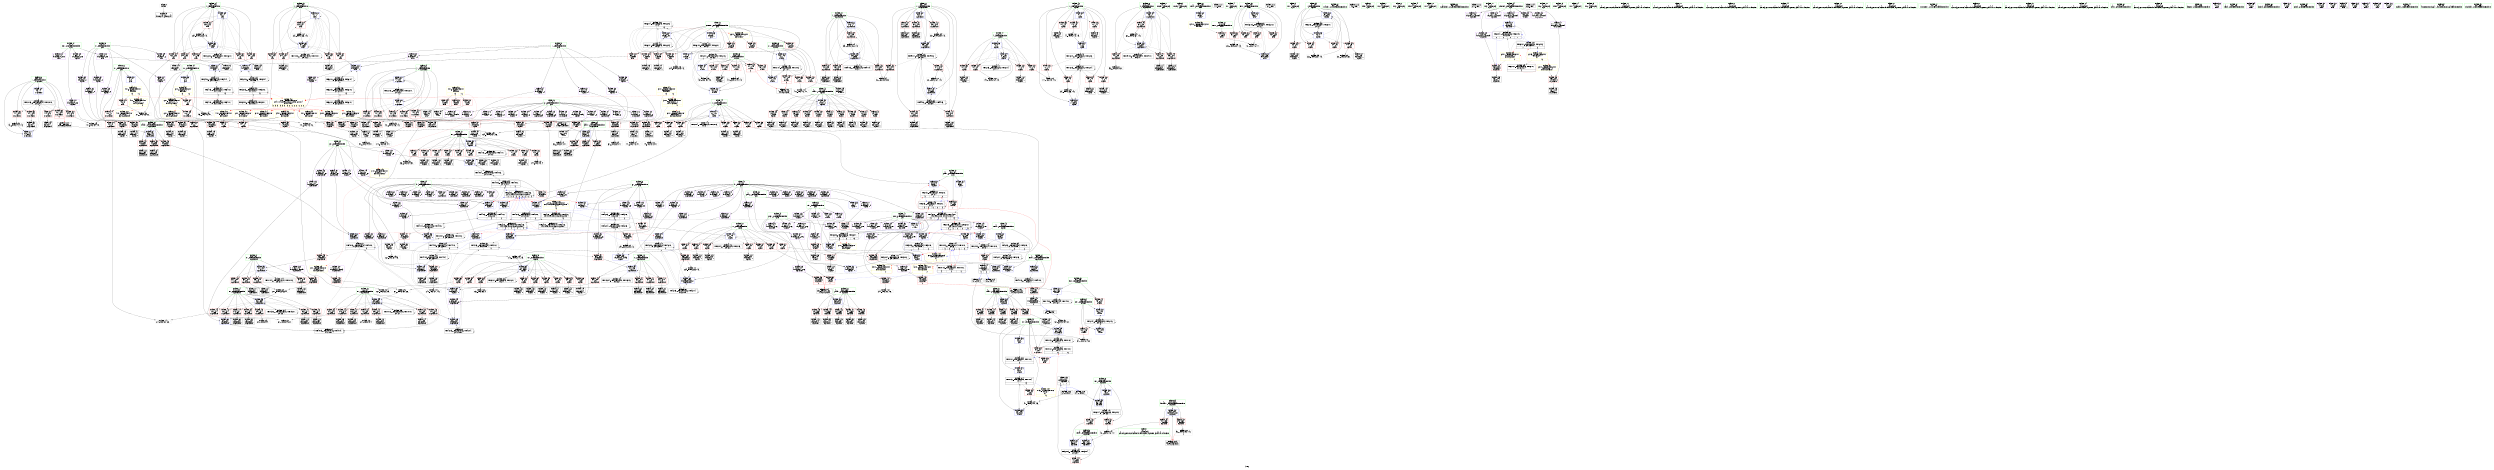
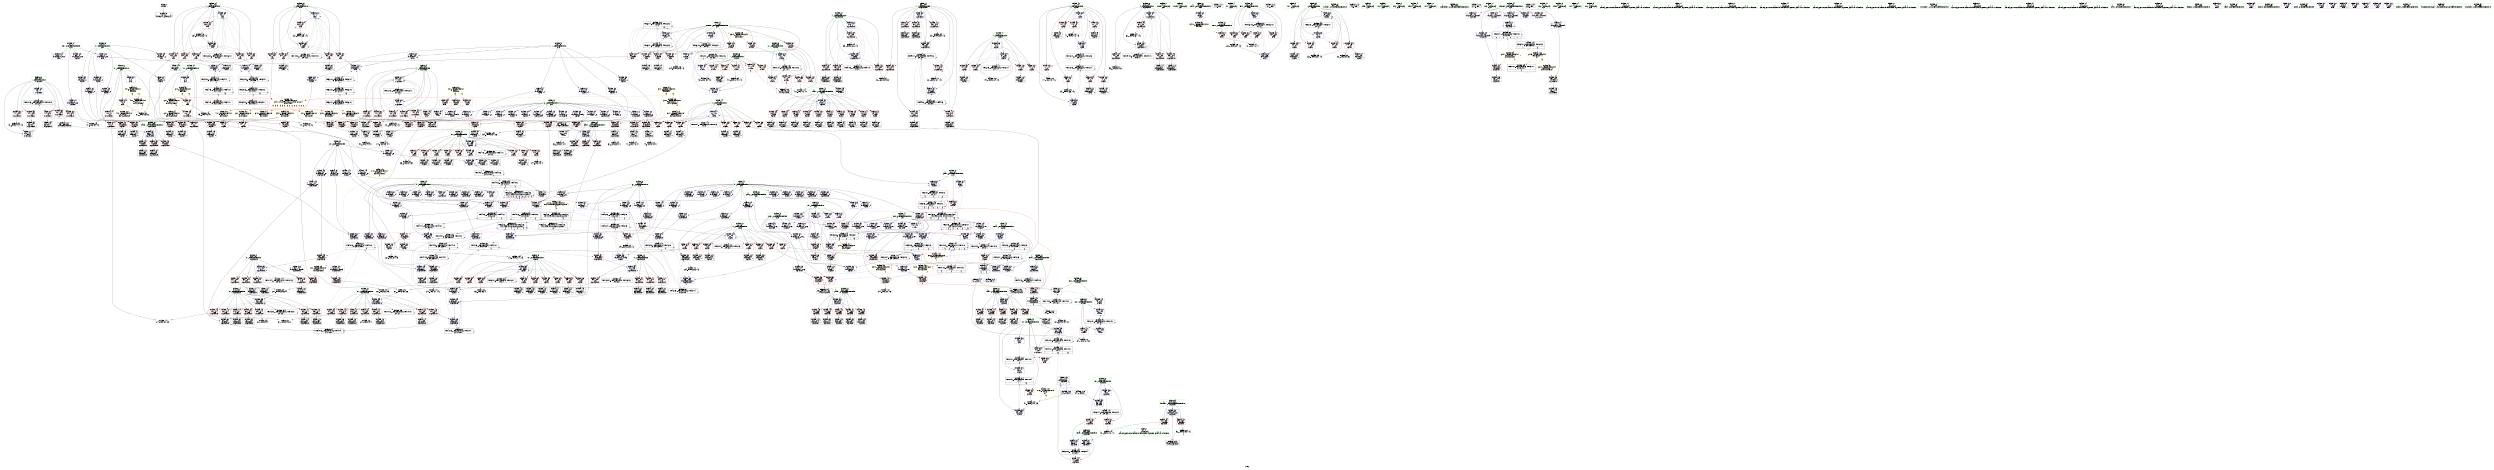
none -> (760, 257)
